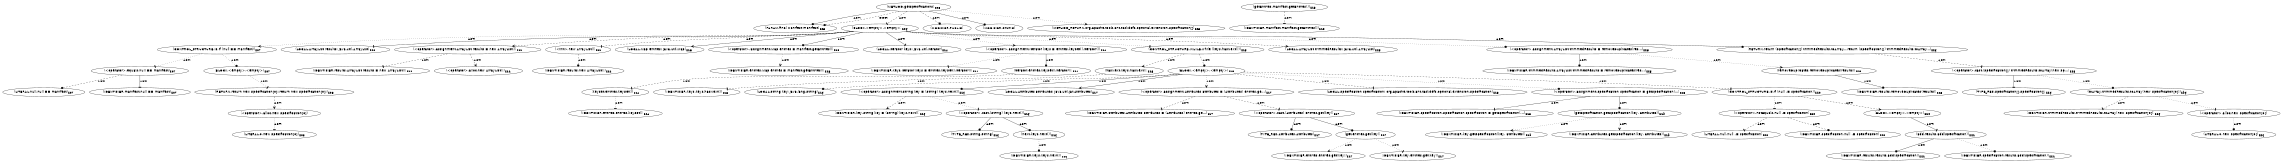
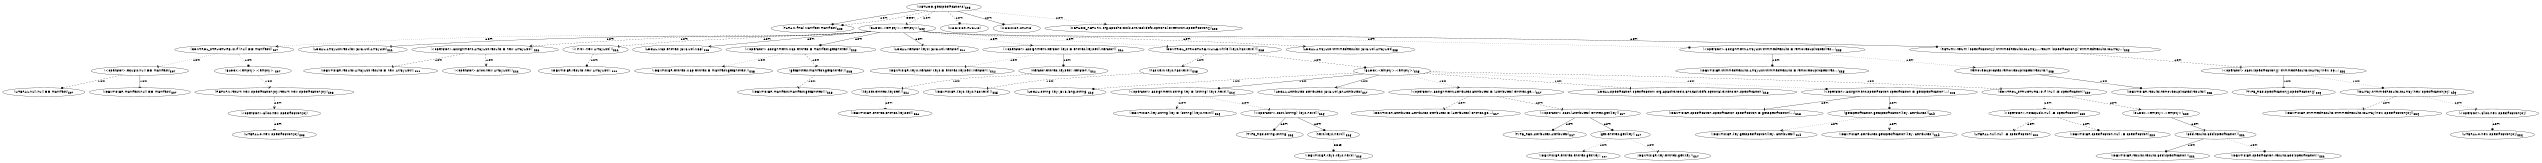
none -> (810, 60)
(1043, 145) -> (1339, 145)
